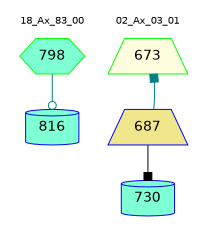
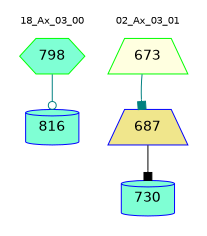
(52, 21) -> (52, 21)
(155, 97) -> (141, 87)
